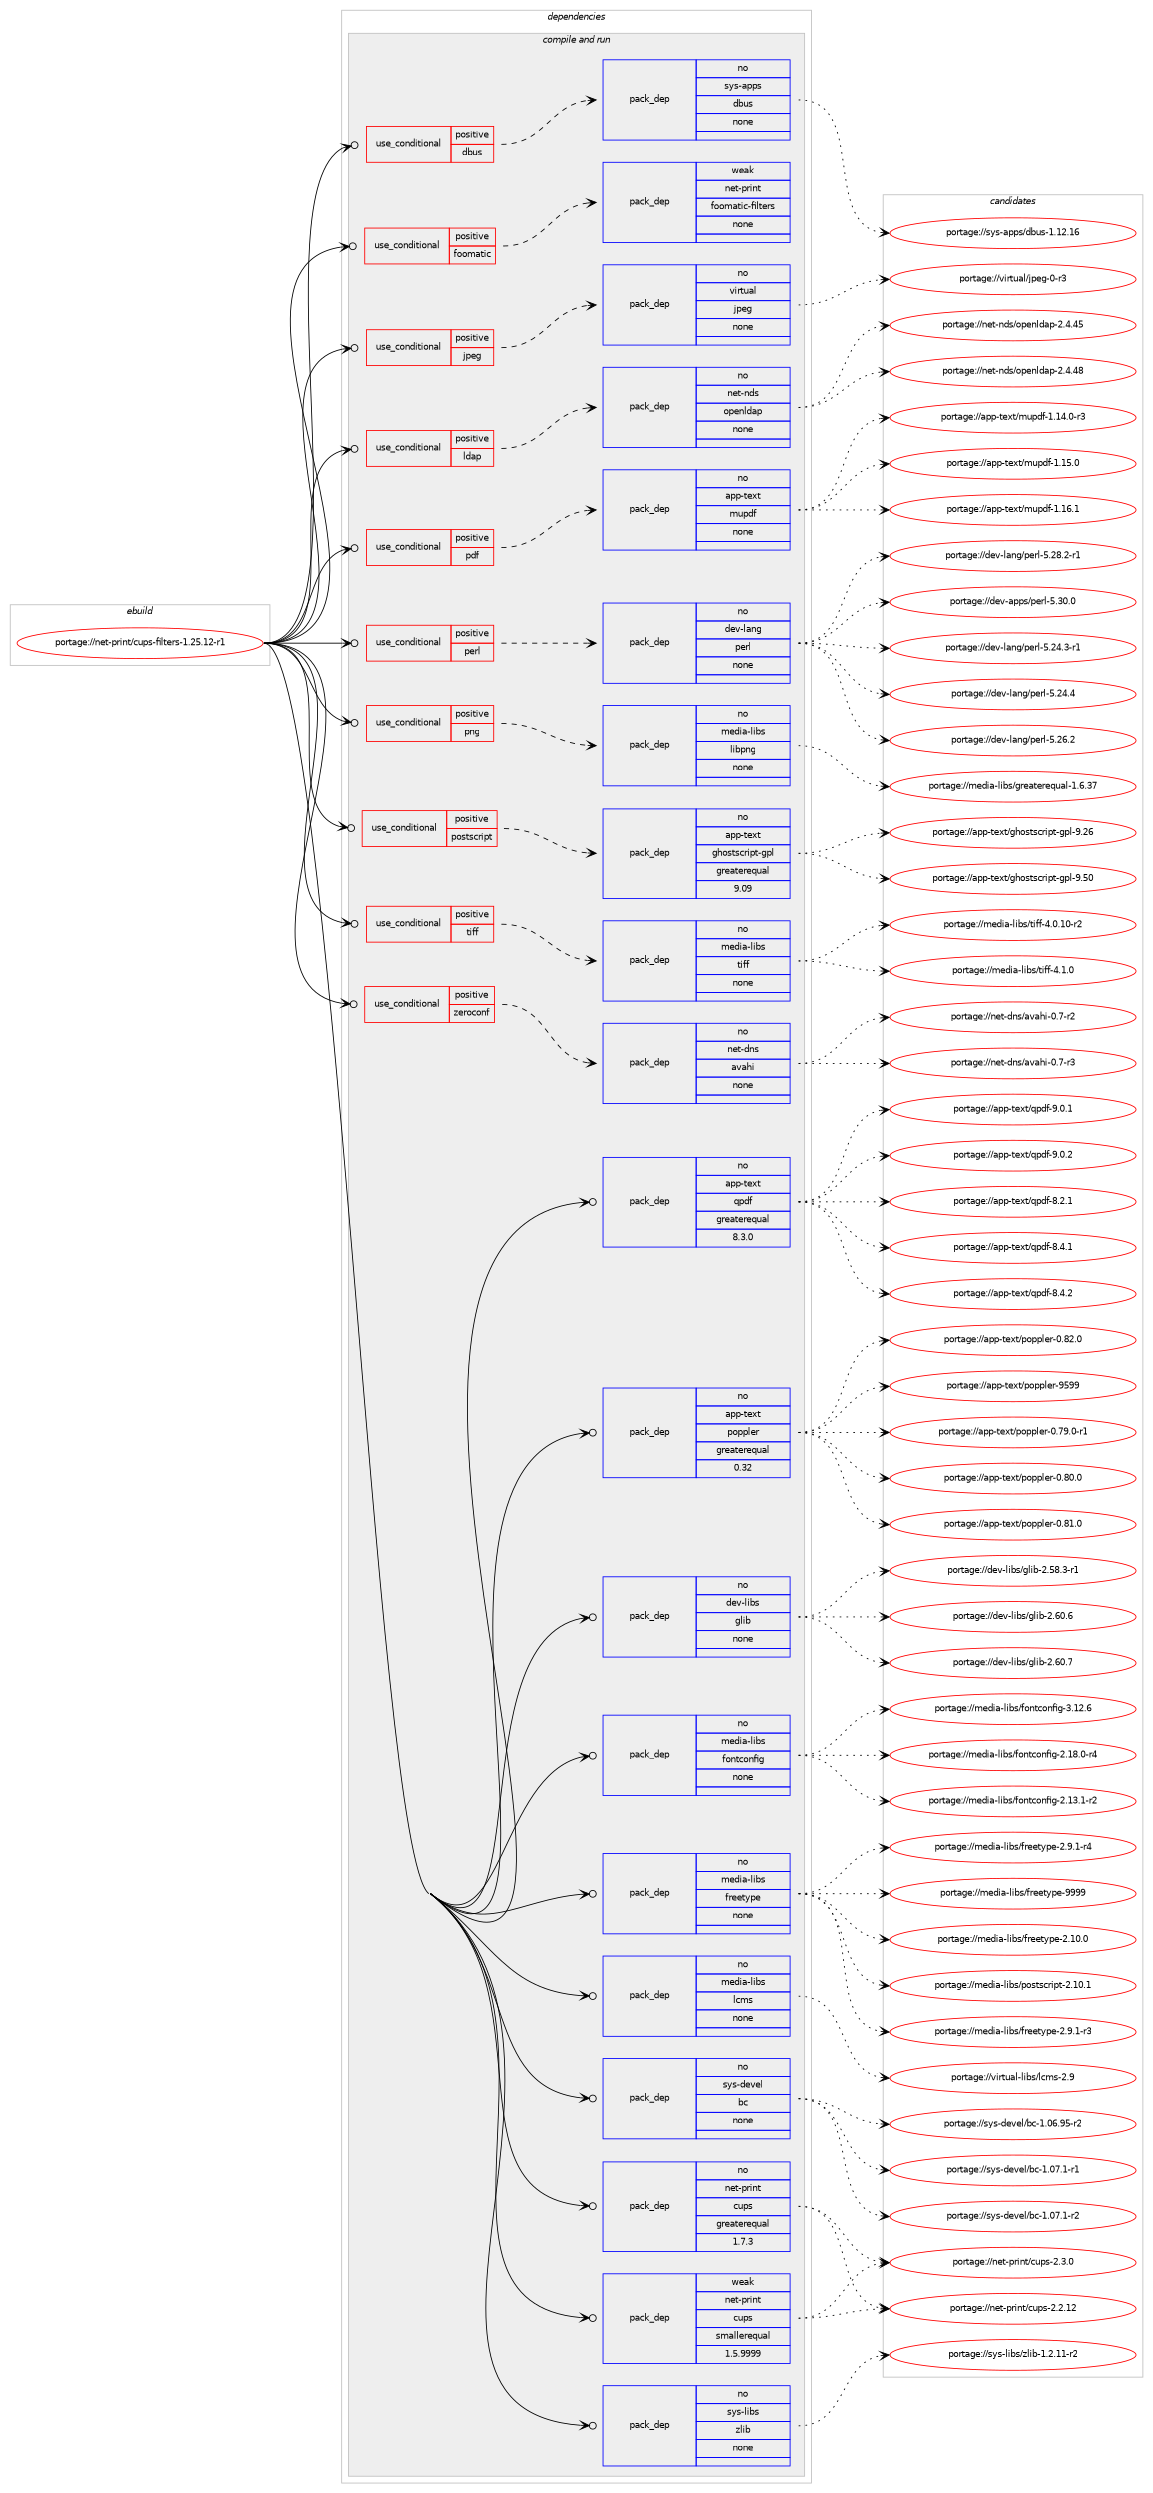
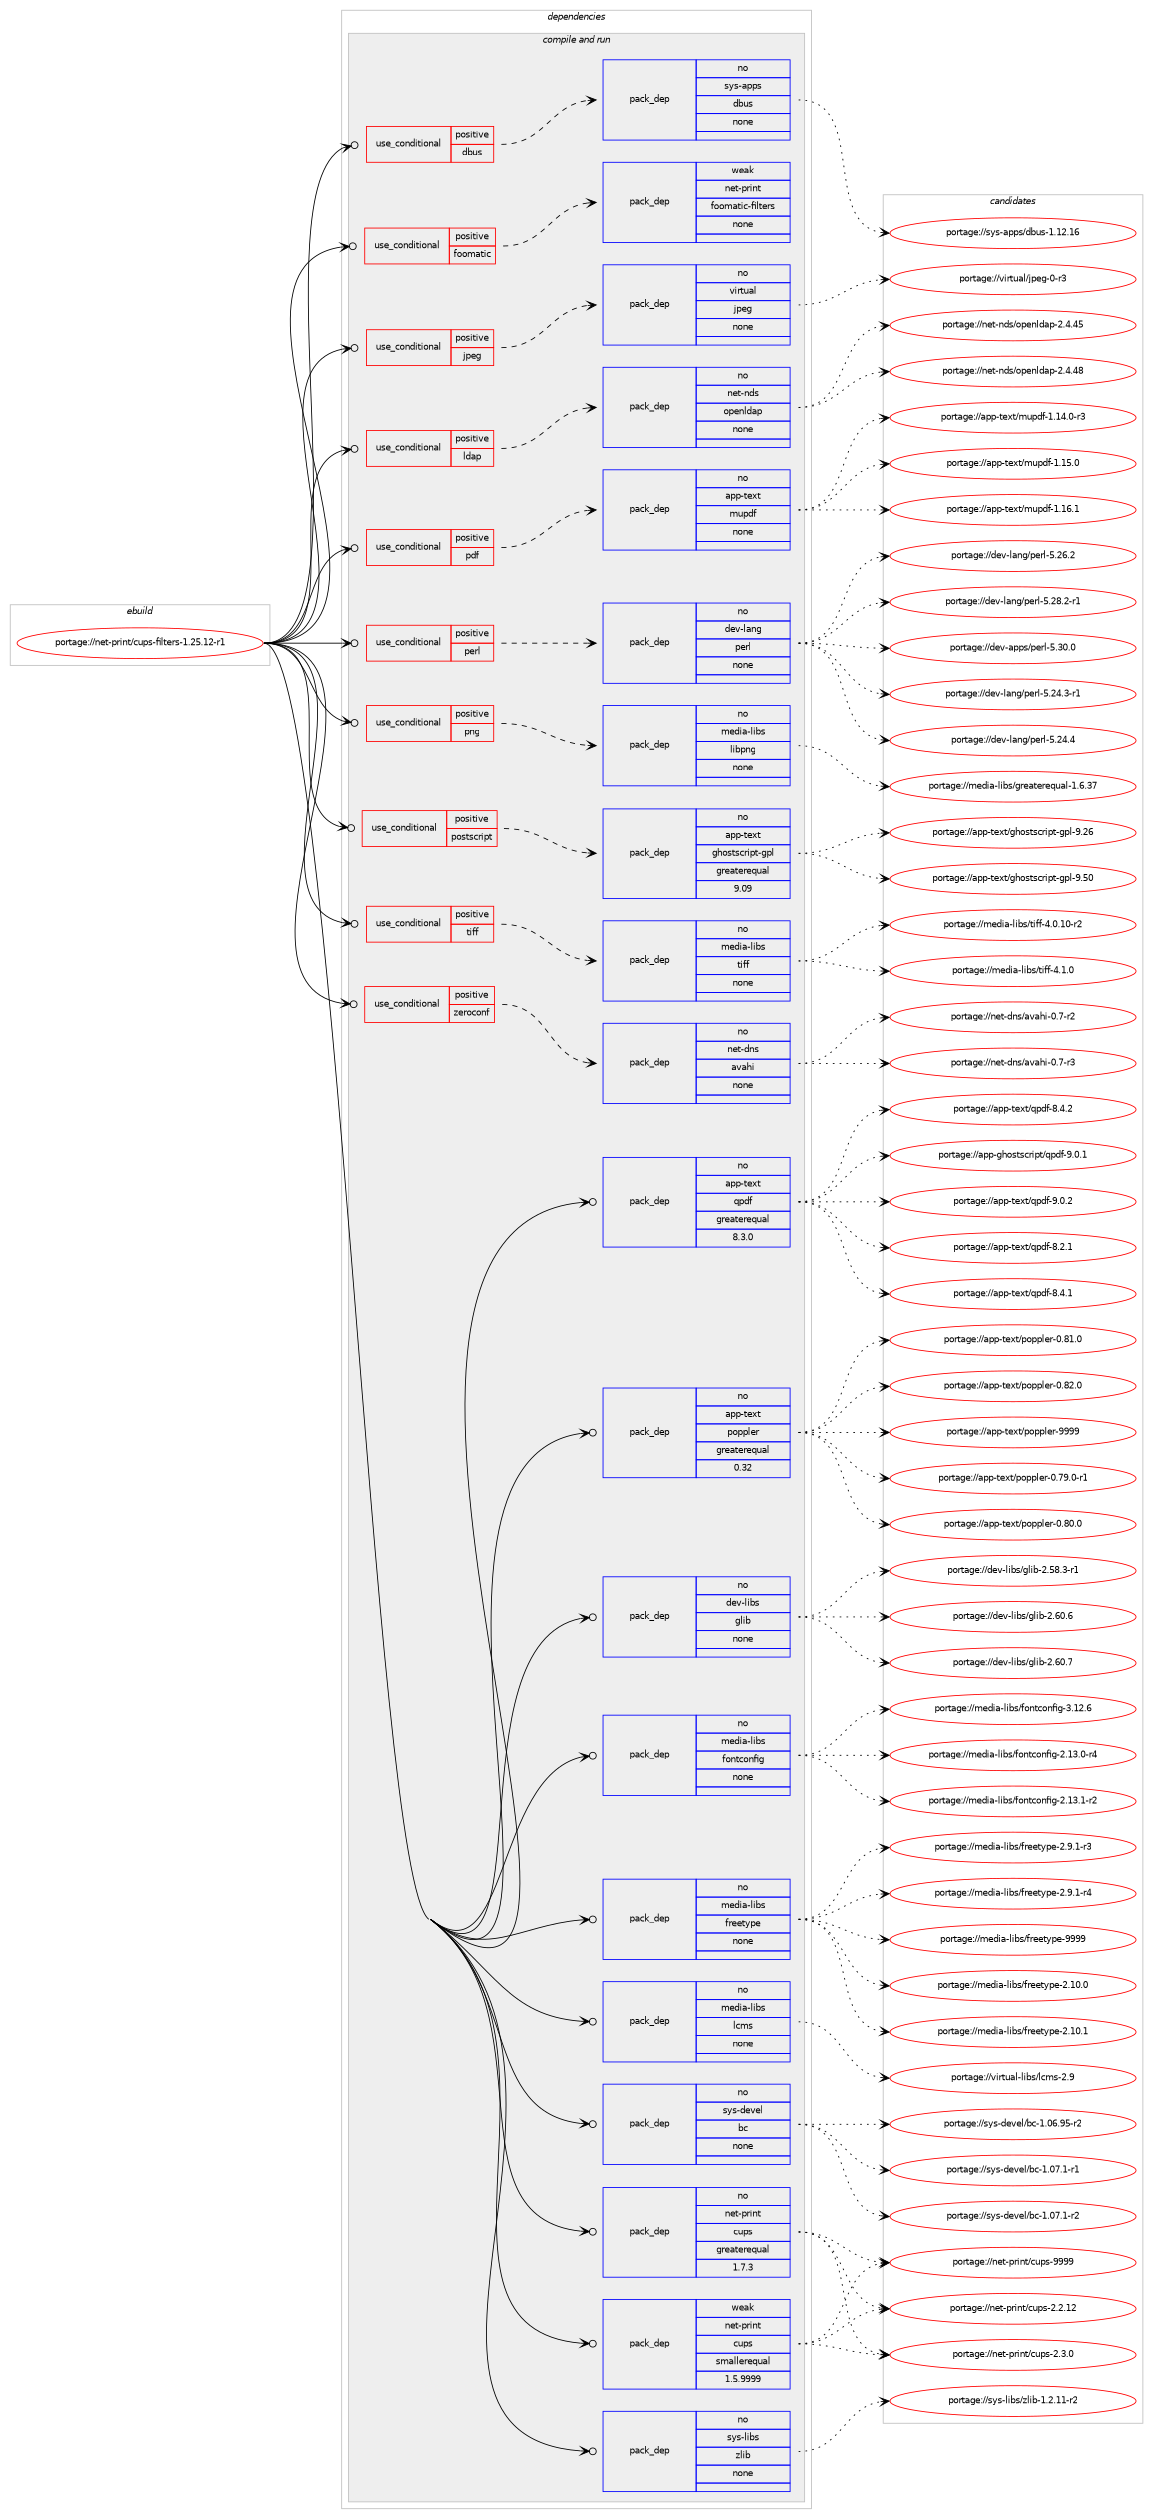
(1013, 1110) -> (1013, 1156)
(1013, 1386) -> (1013, 1432)
(1013, 1755) -> (1013, 1755)
(1013, 1986) -> (1013, 2032)
none -> (1013, 2263)
